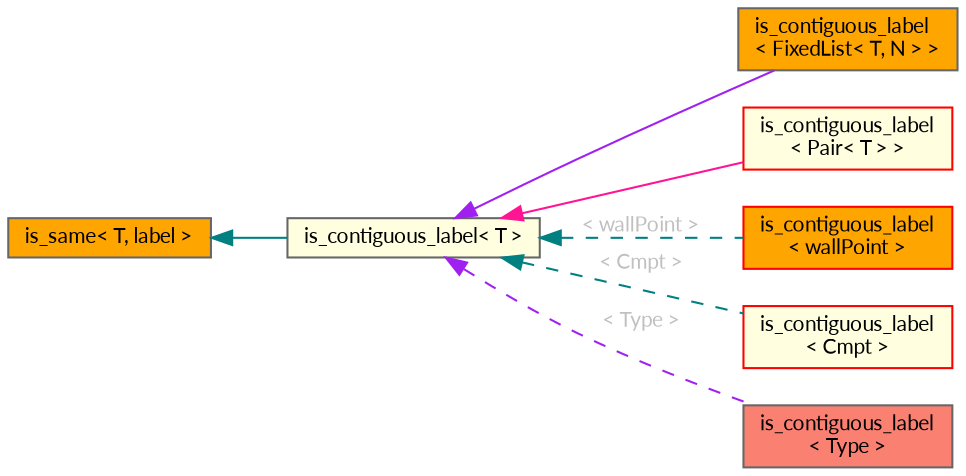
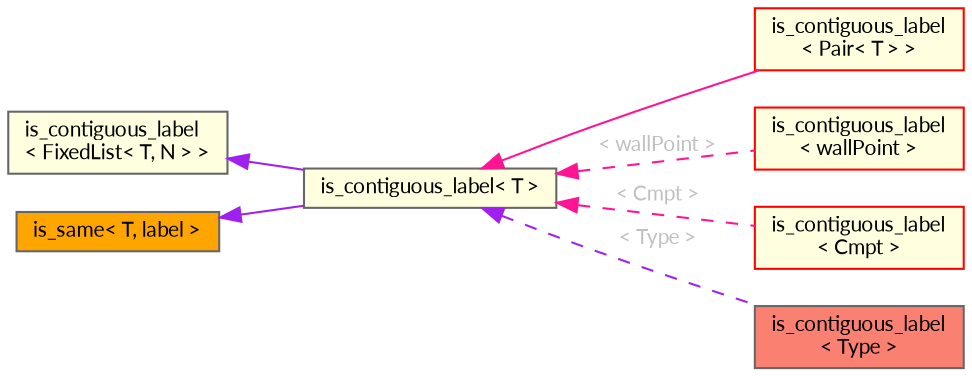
(848, 39) -> (118, 143)
(623, 138) -> (276, 166)
(260, 238) -> (272, 210)
(652, 238) -> (666, 161)
(848, 238) -> (859, 139)
(633, 288) -> (666, 216)
